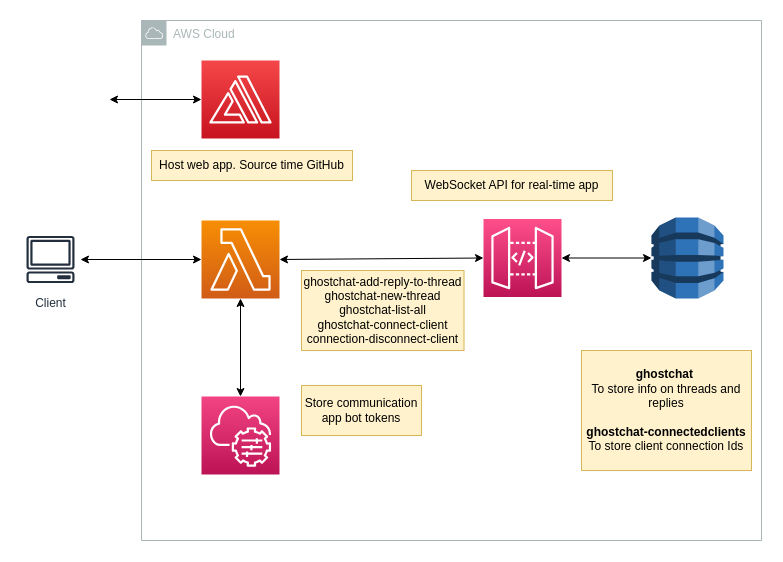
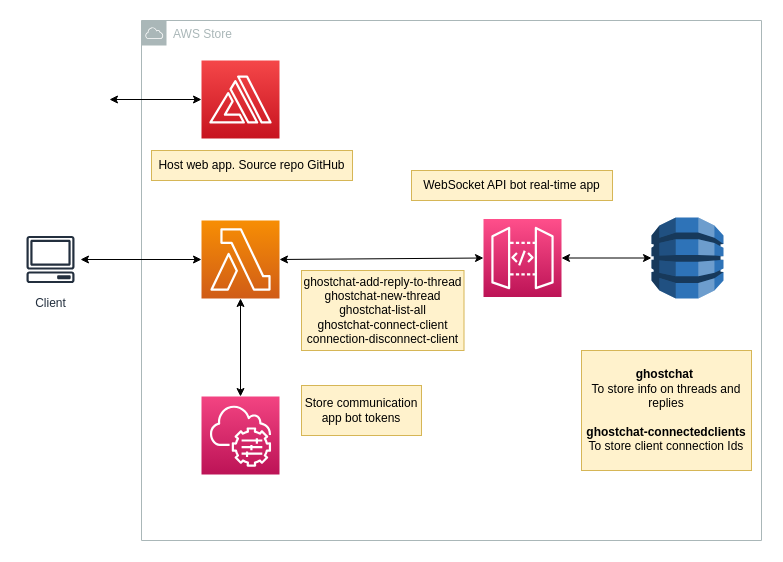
(201, 35) -> (202, 35)
(252, 166) -> (252, 166)
(512, 186) -> (512, 186)
